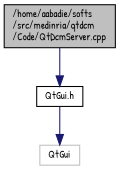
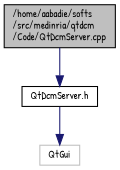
(60, 96) -> (60, 96)
